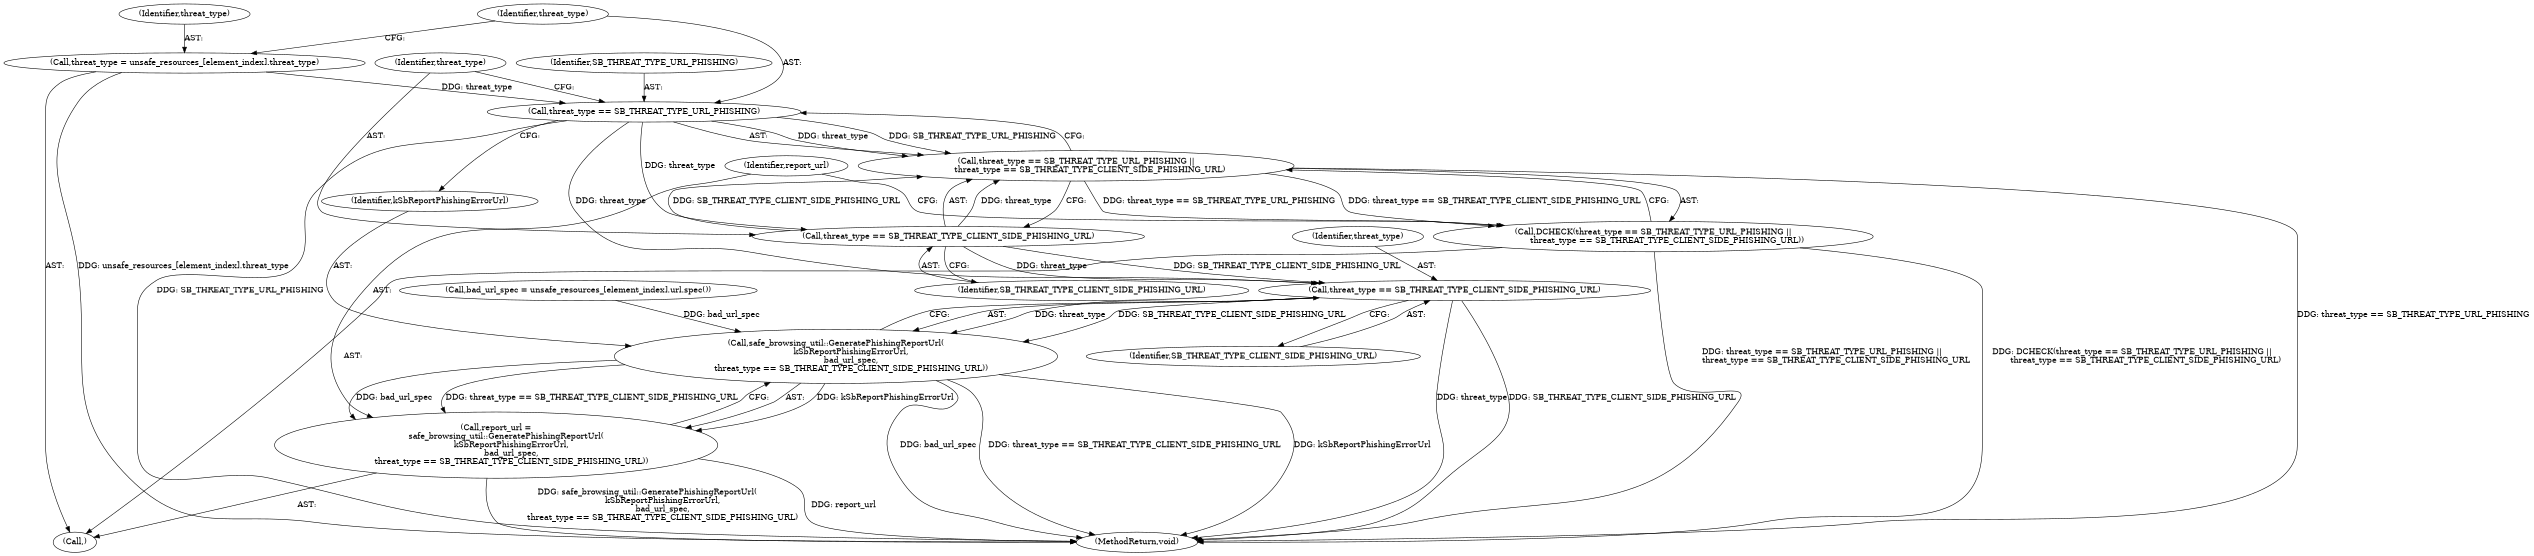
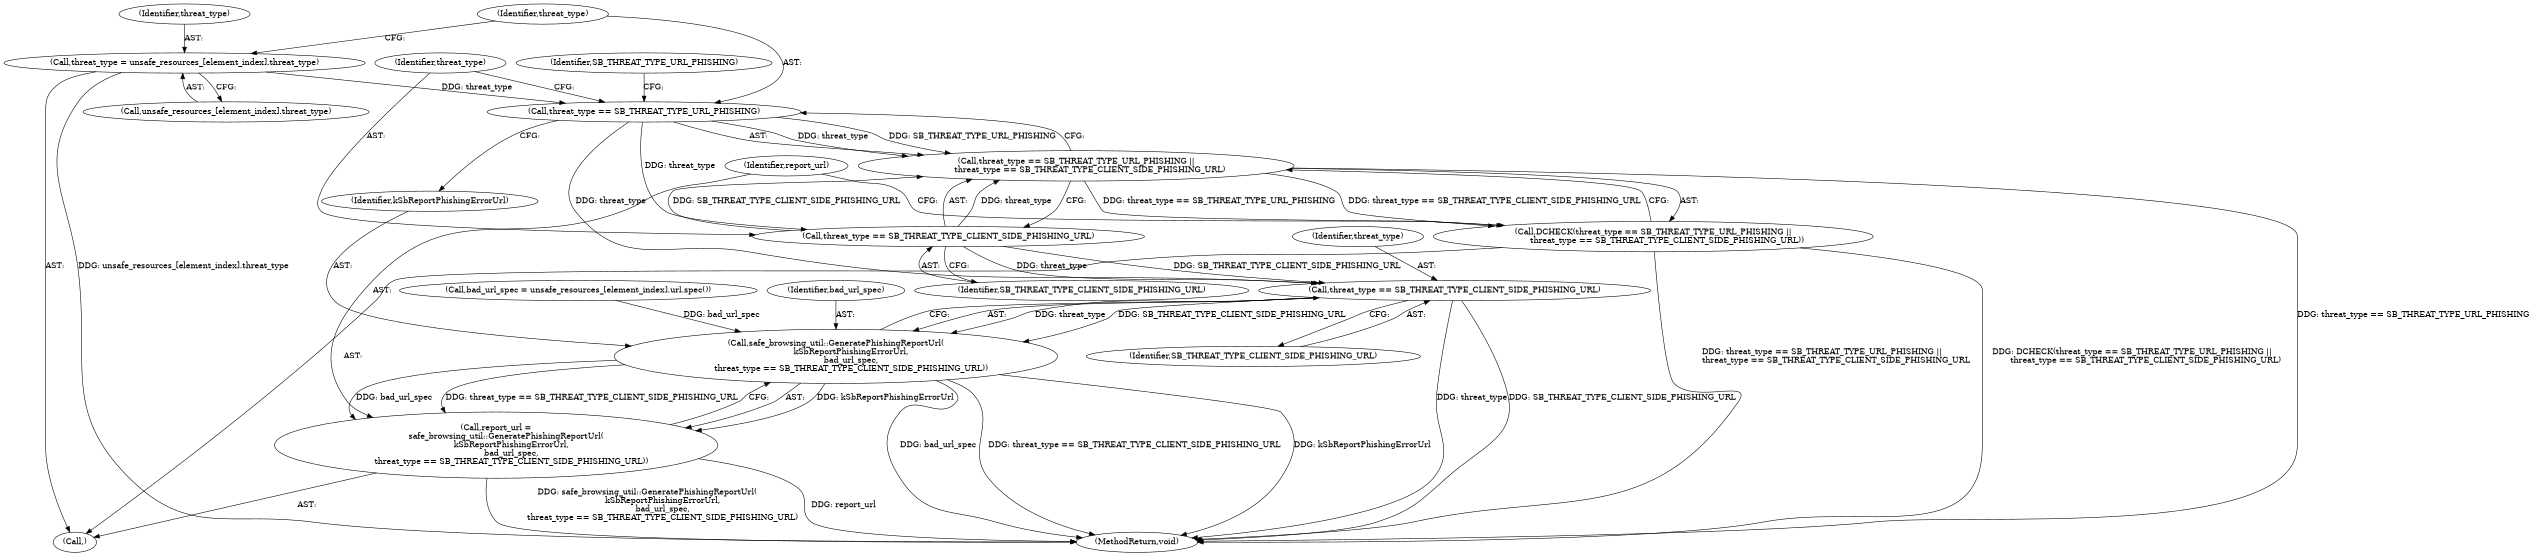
(655, 87) -> (655, 87)
none -> (226, 112)
none -> (836, 291)
(265, 478) -> none
